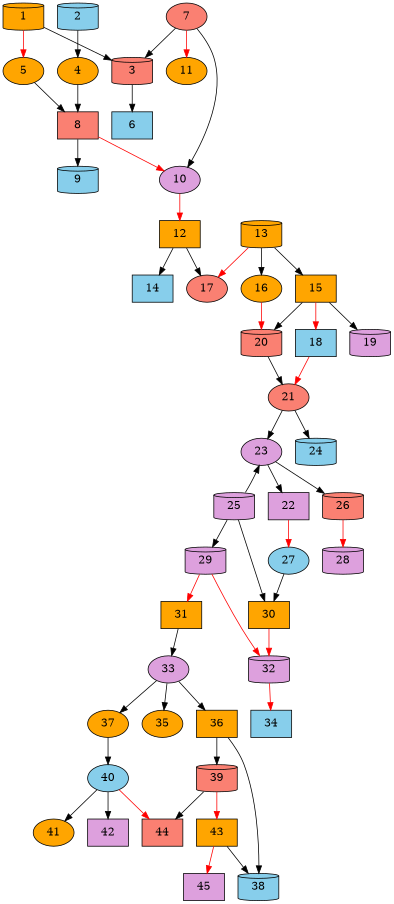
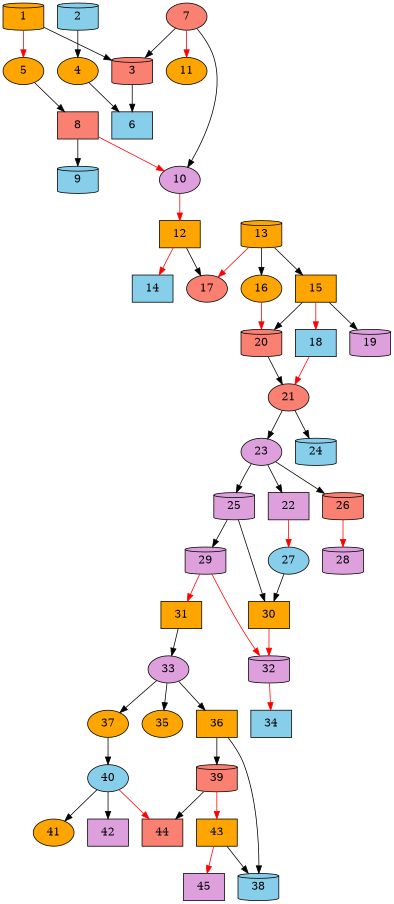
(78, 95) -> (101, 94)
(168, 258) -> (168, 258)
(251, 483) -> (245, 474)
